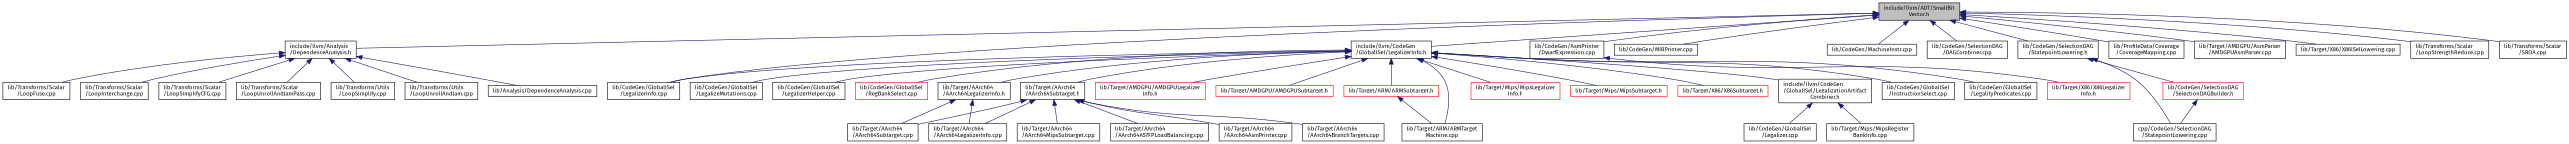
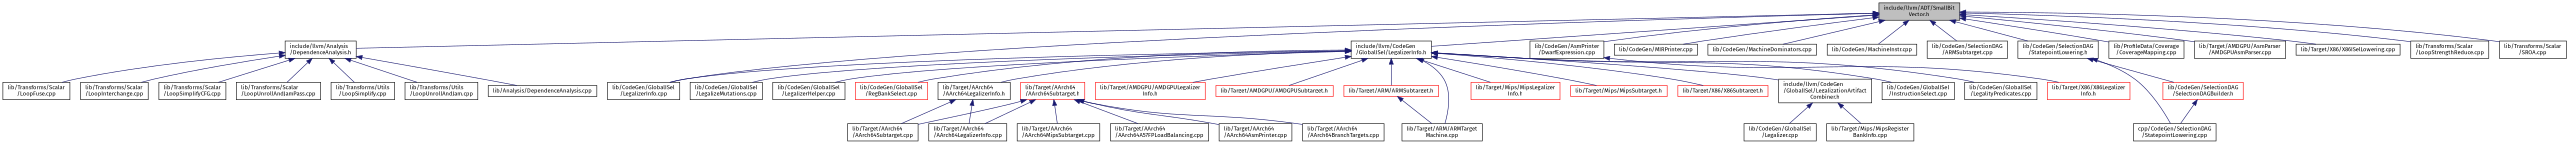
none -> (1762, 50)
(1967, 50) -> (1967, 50)
(1211, 62) -> none
(1053, 91) -> (1053, 91)
